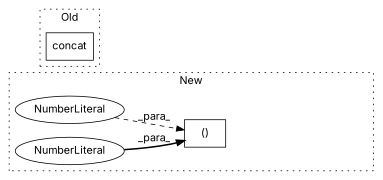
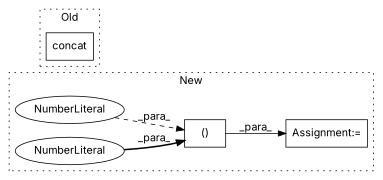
none -> (327, 133)
